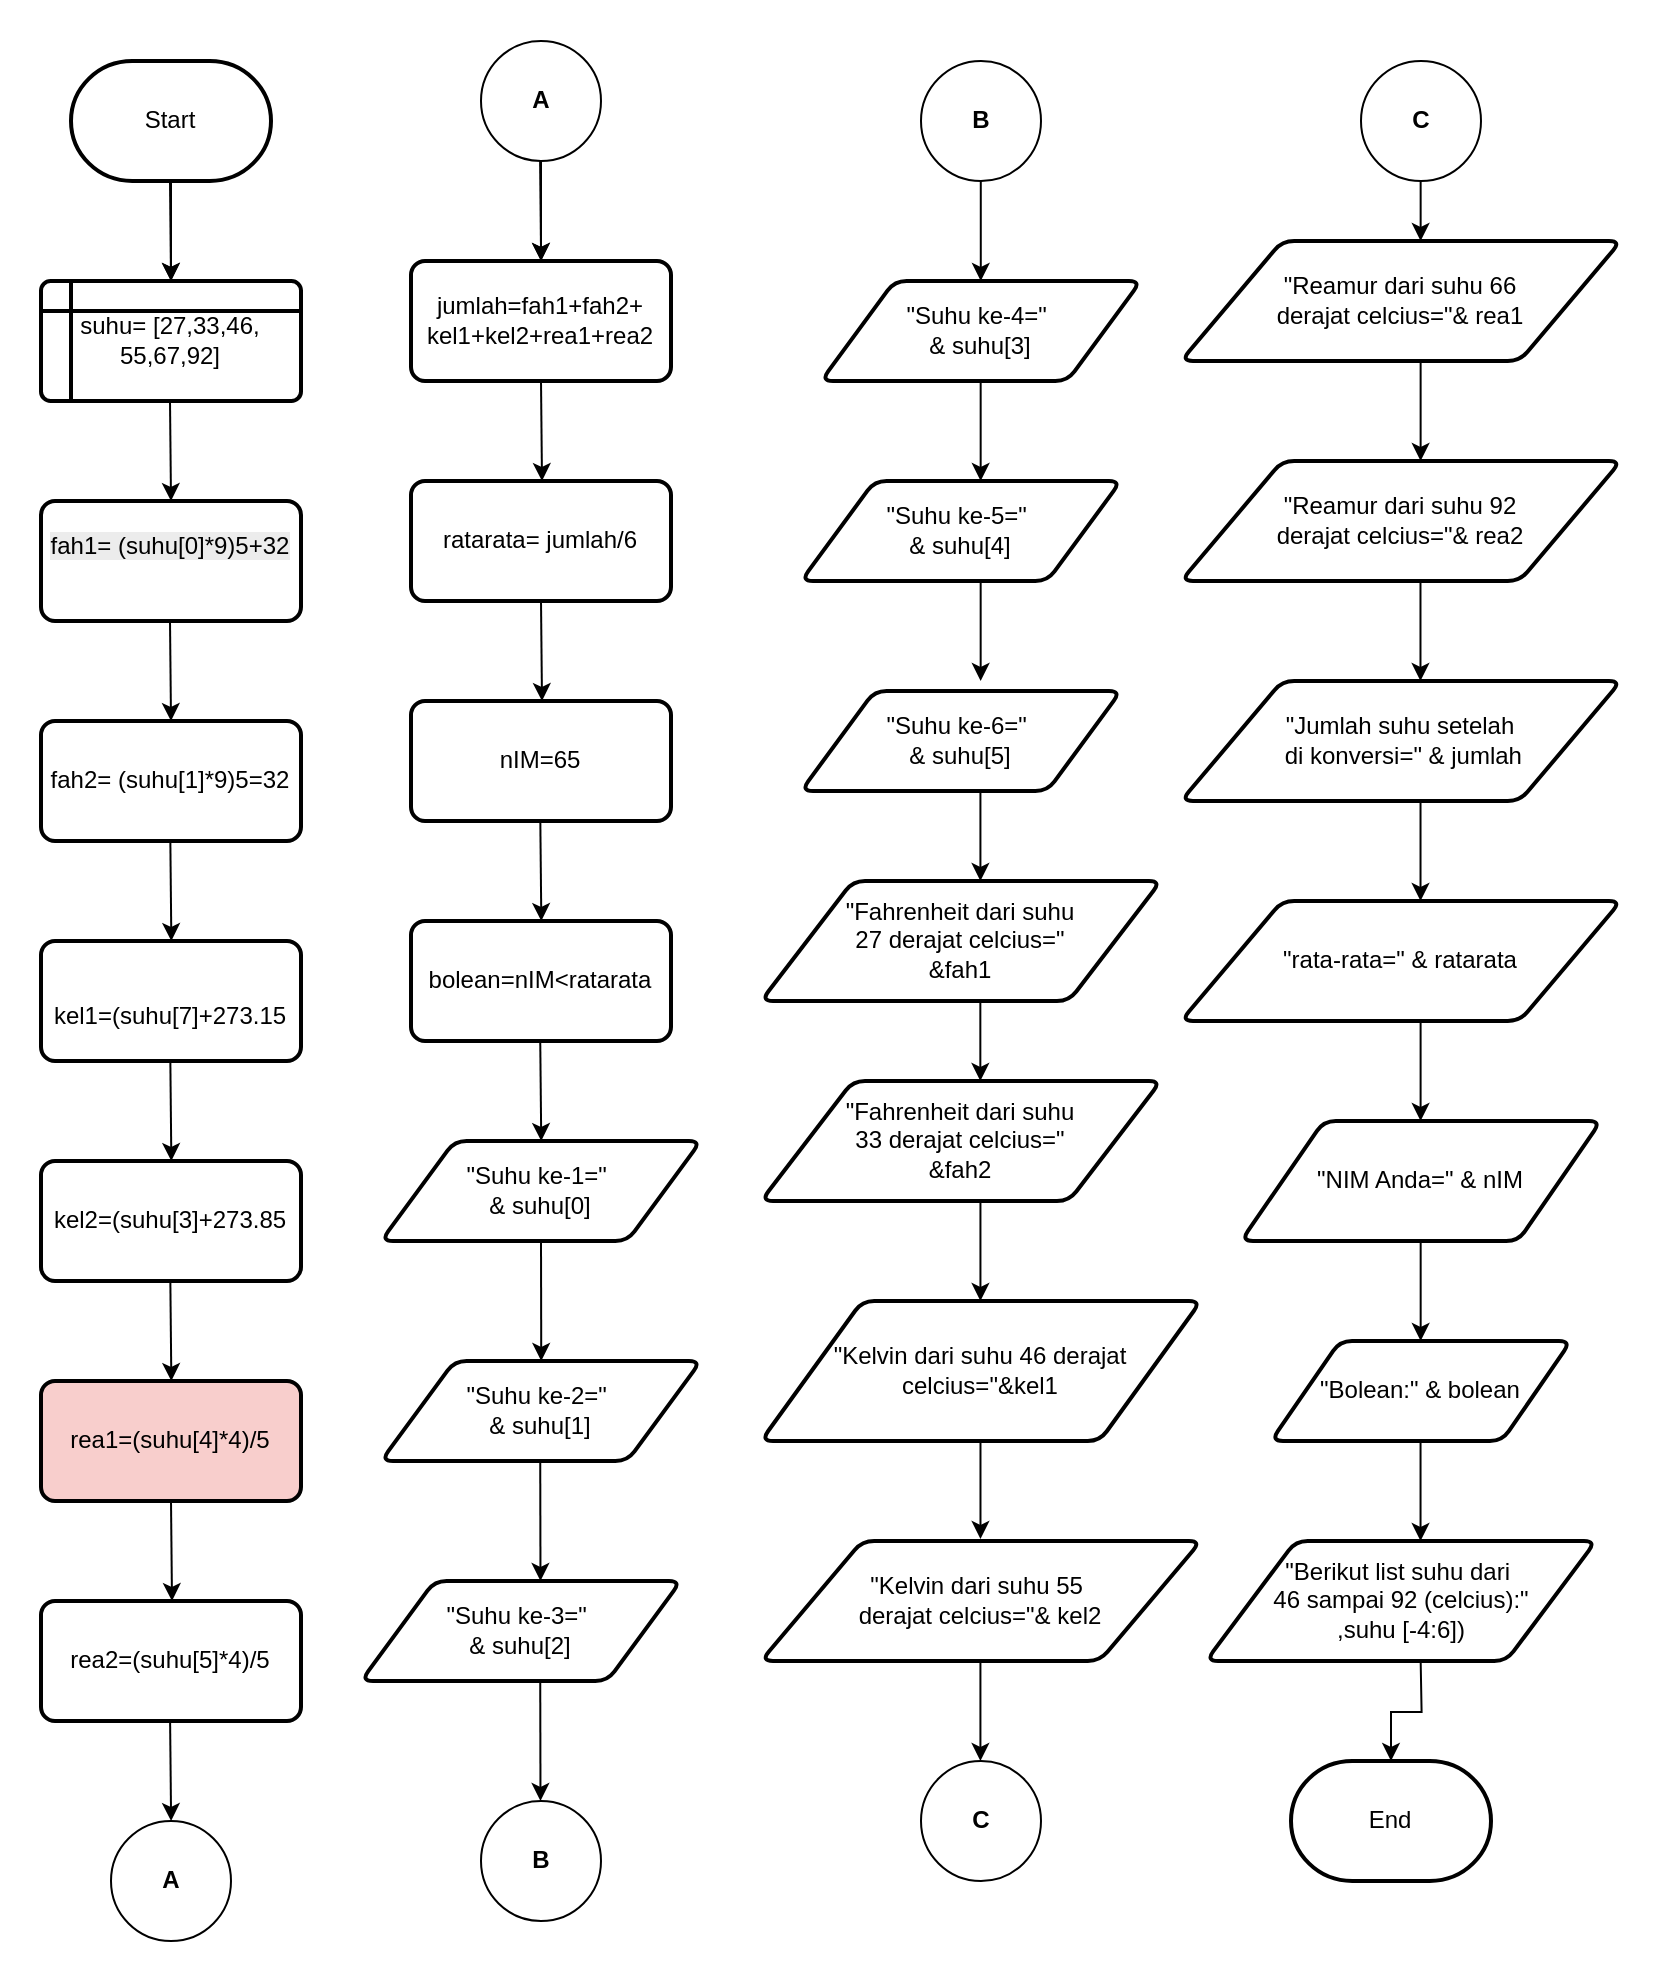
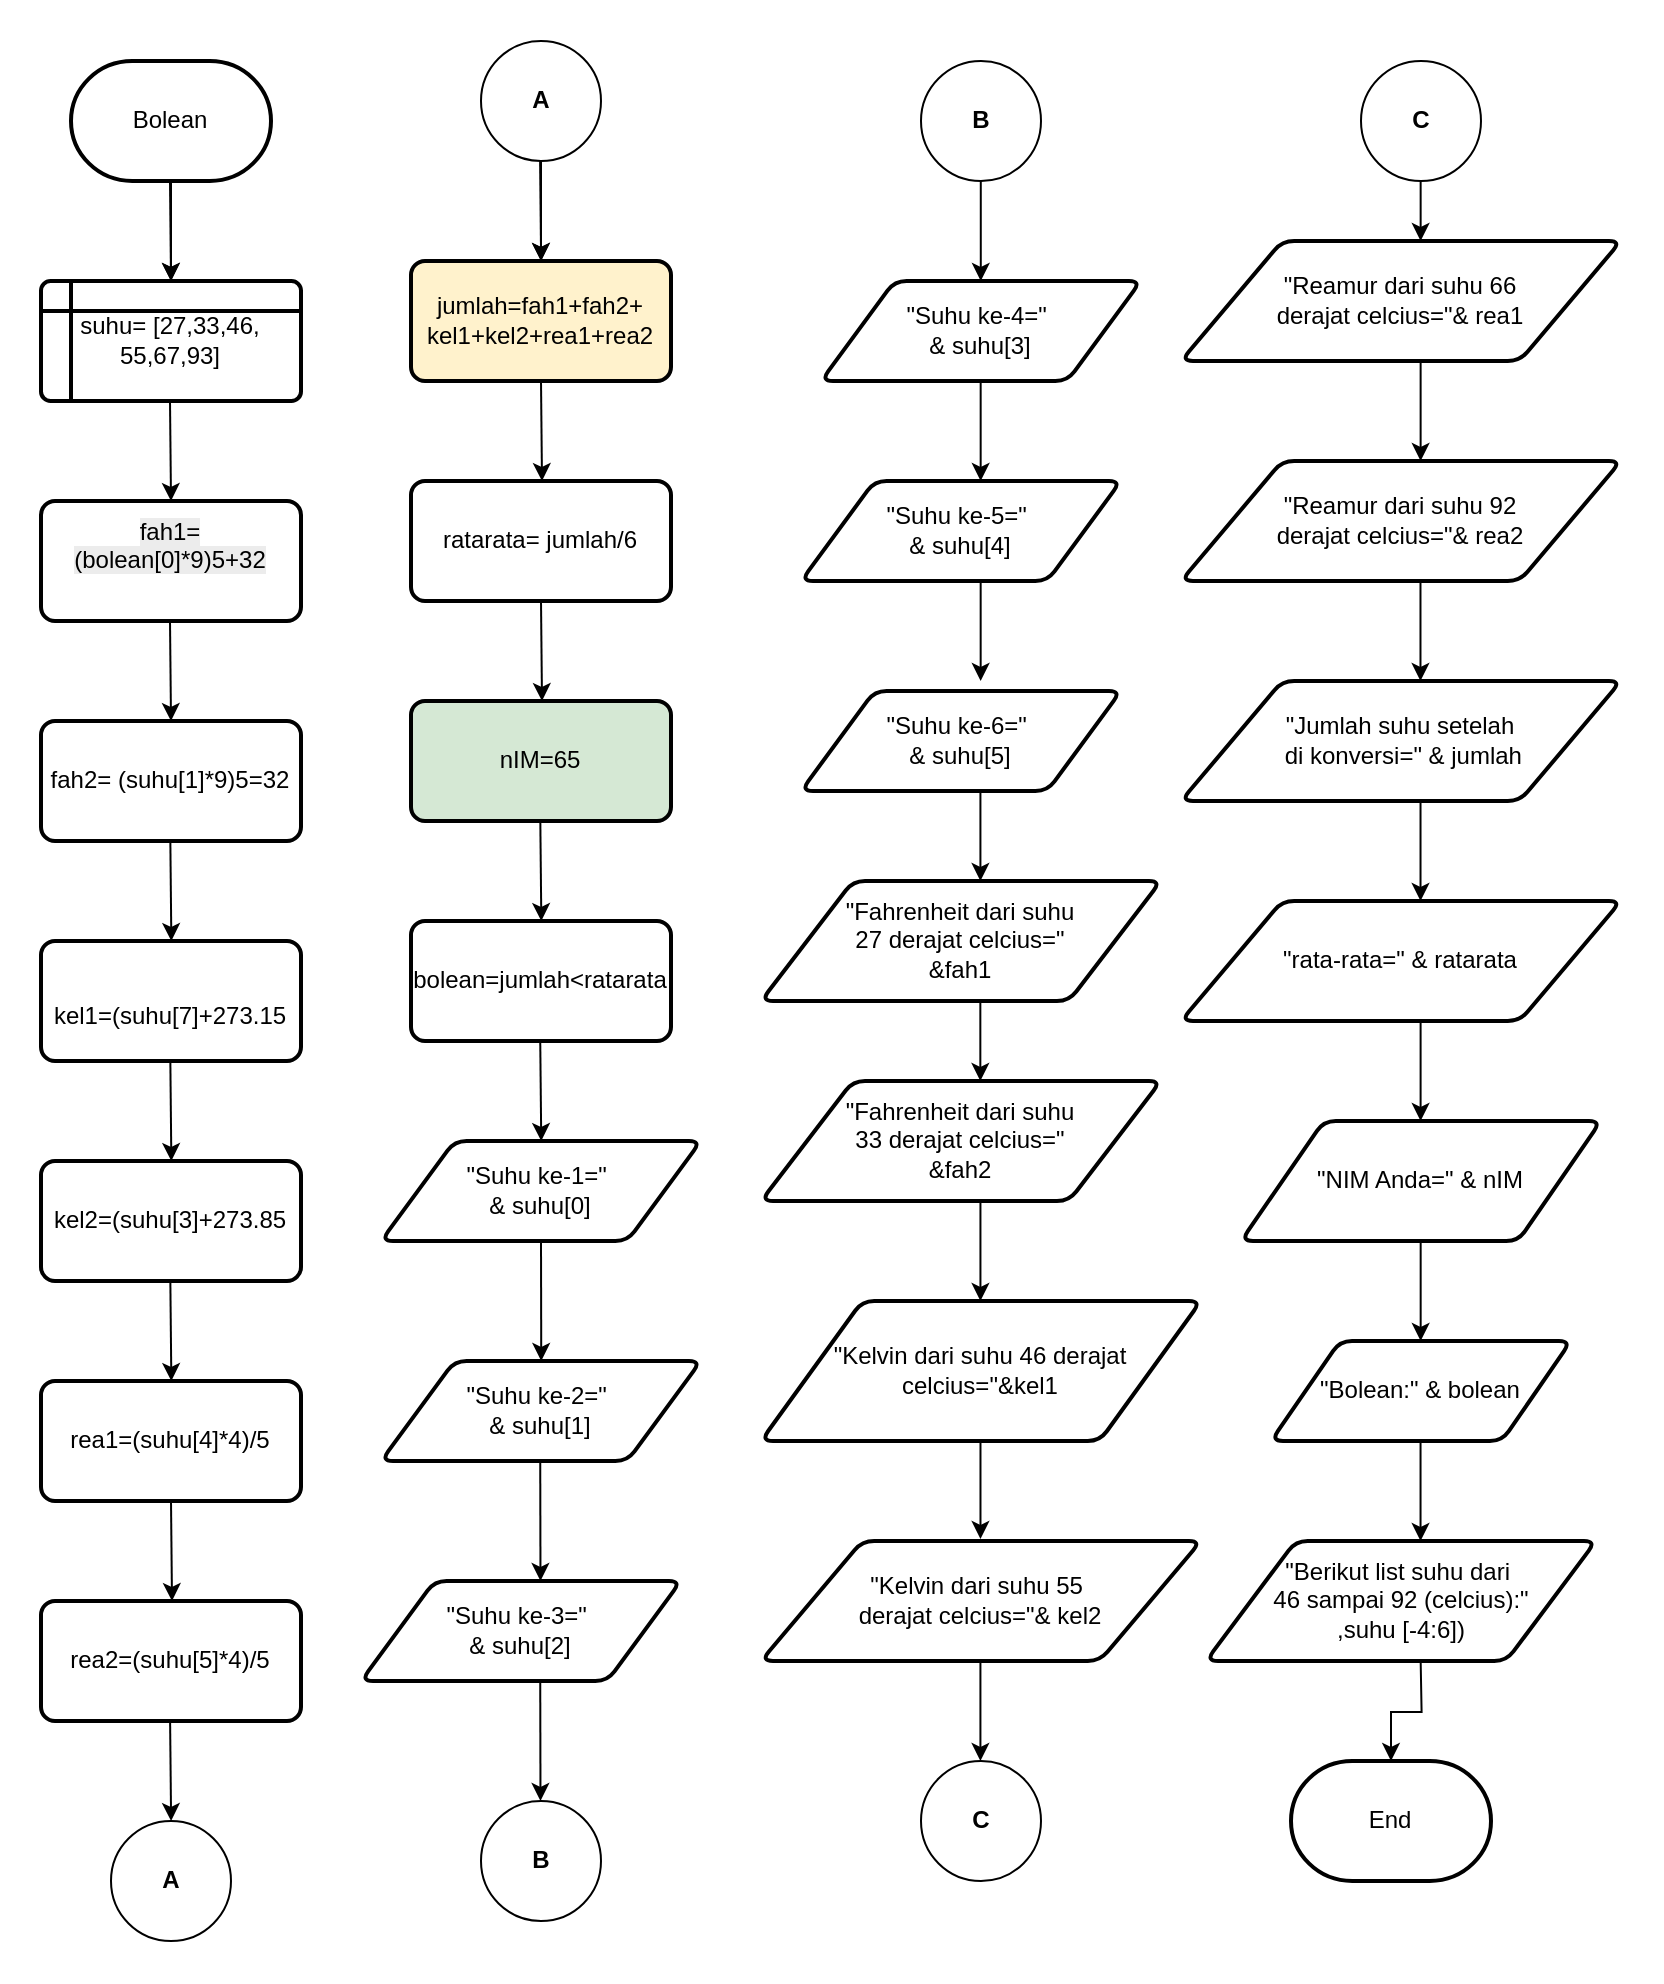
(171, 121) -> (171, 121)
(541, 321) -> (541, 321)
(171, 341) -> (171, 341)
(171, 561) -> (171, 561)
(541, 761) -> (541, 761)
(541, 981) -> (541, 981)
(171, 1441) -> (171, 1441)
